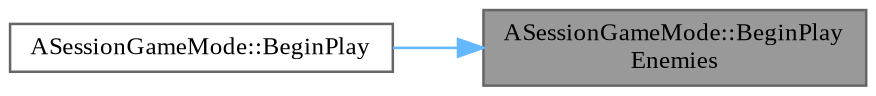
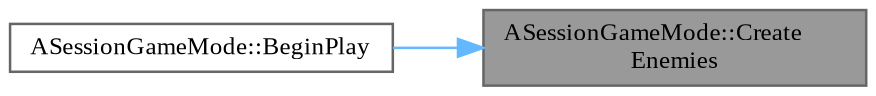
(675, 48) -> (675, 48)
